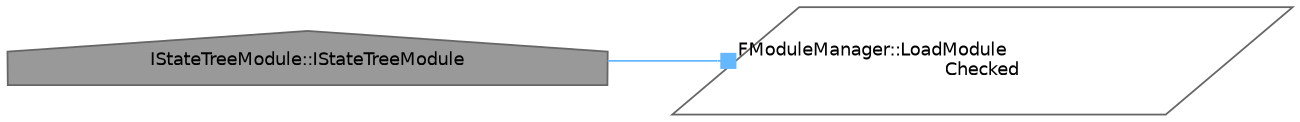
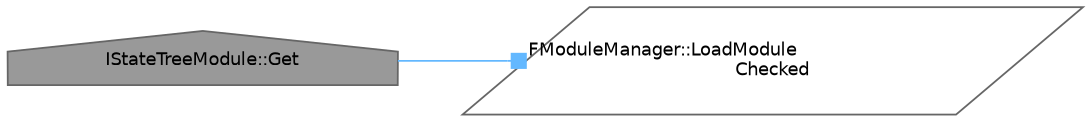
(308, 61) -> (203, 61)
